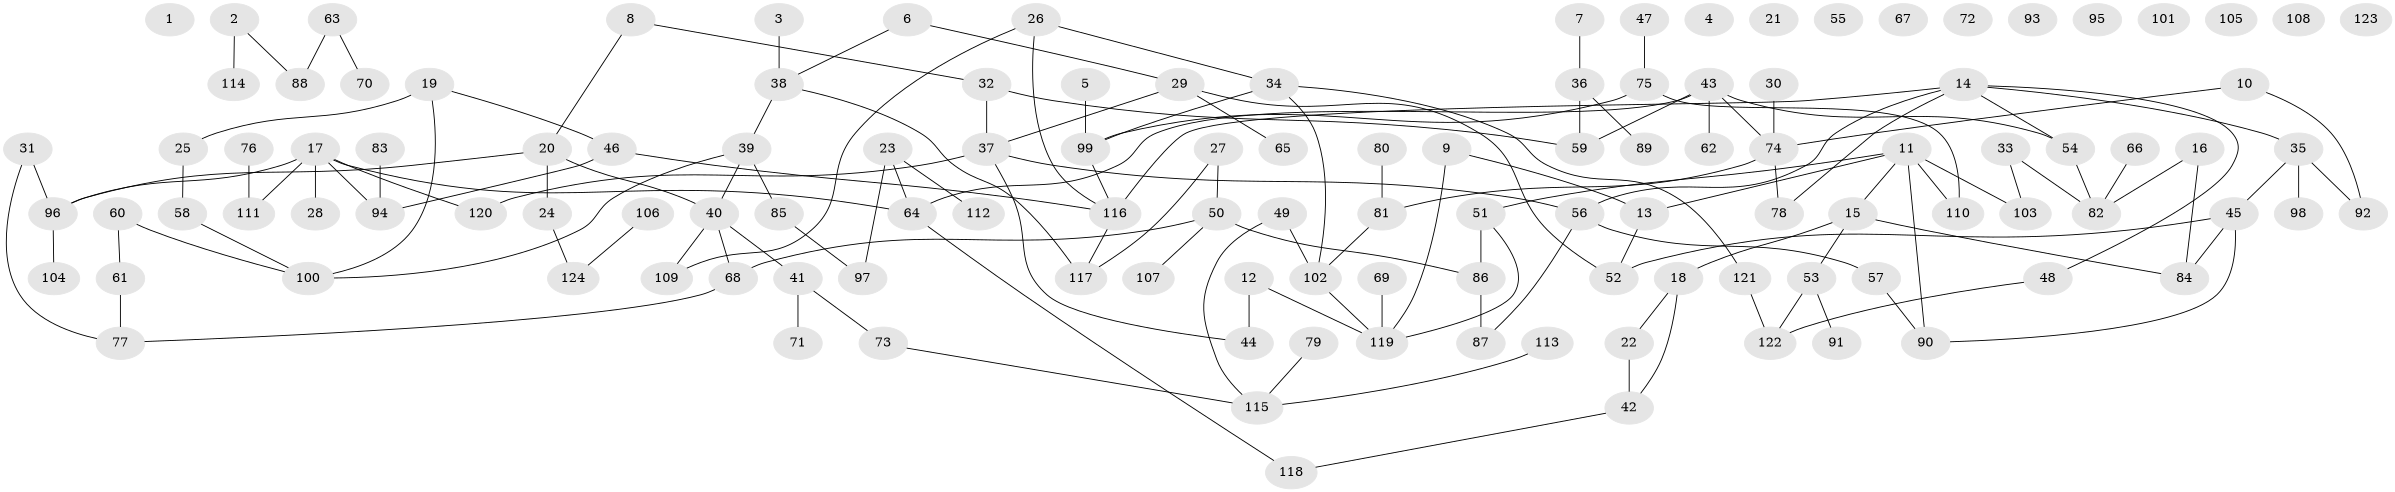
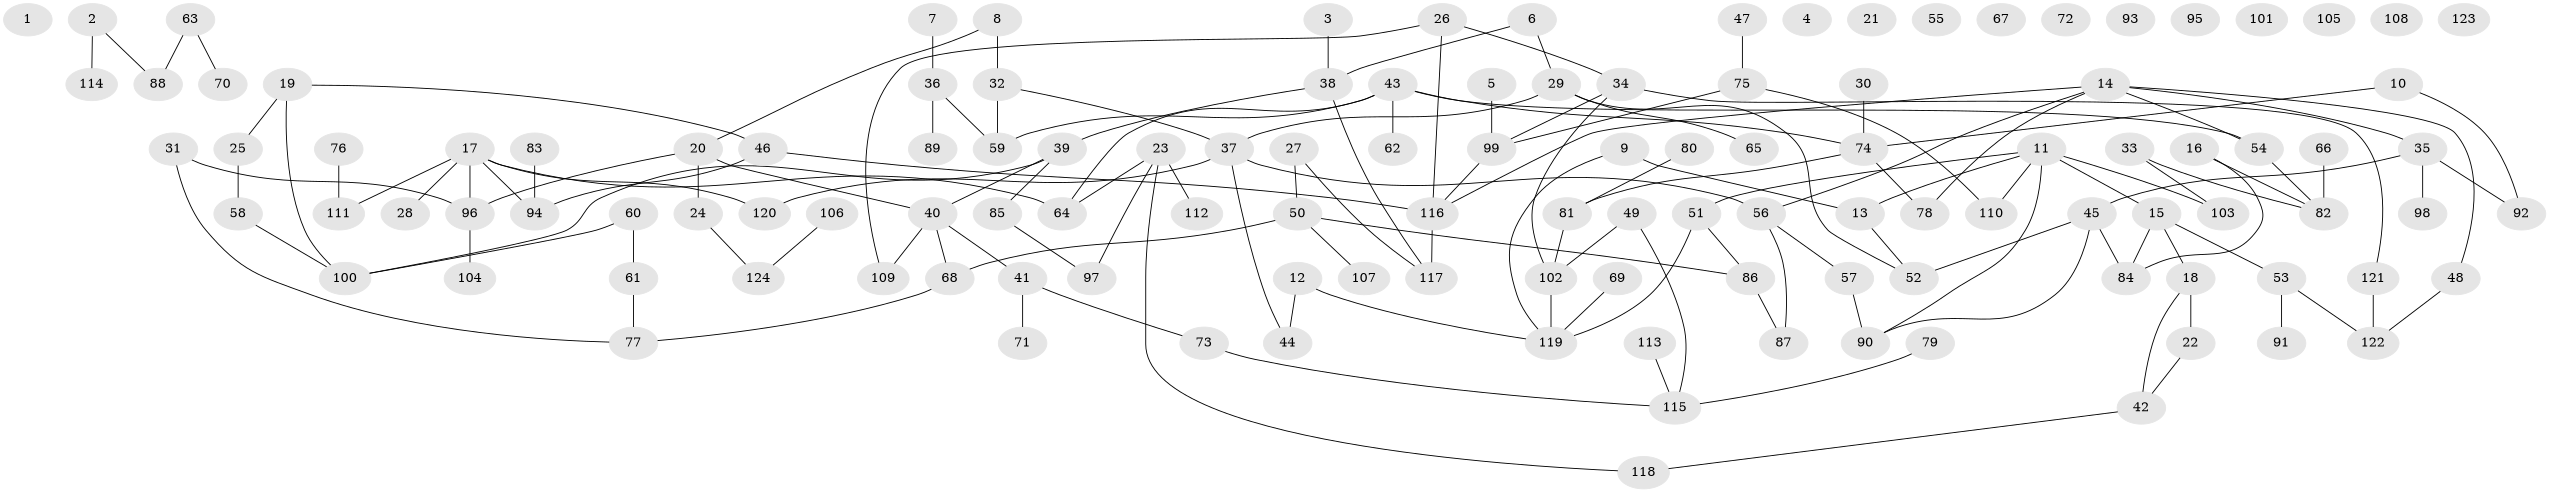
(1099, 346) -> (1277, 428)
